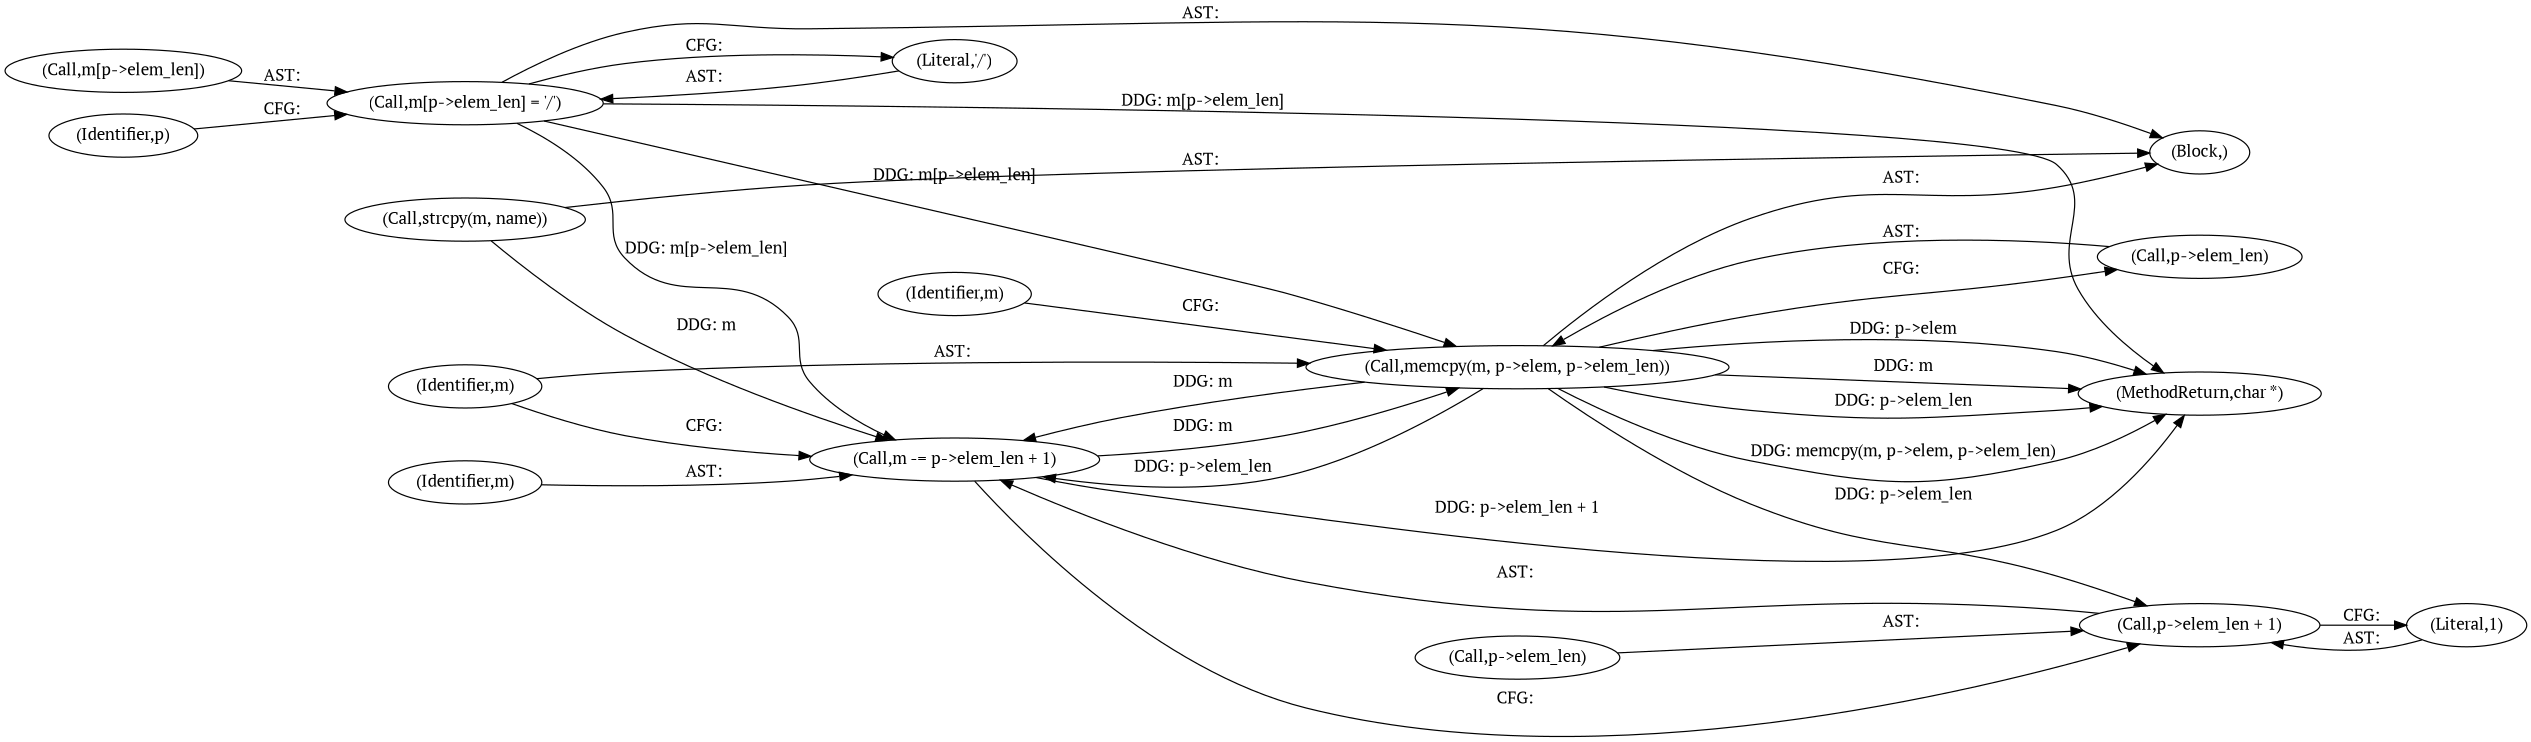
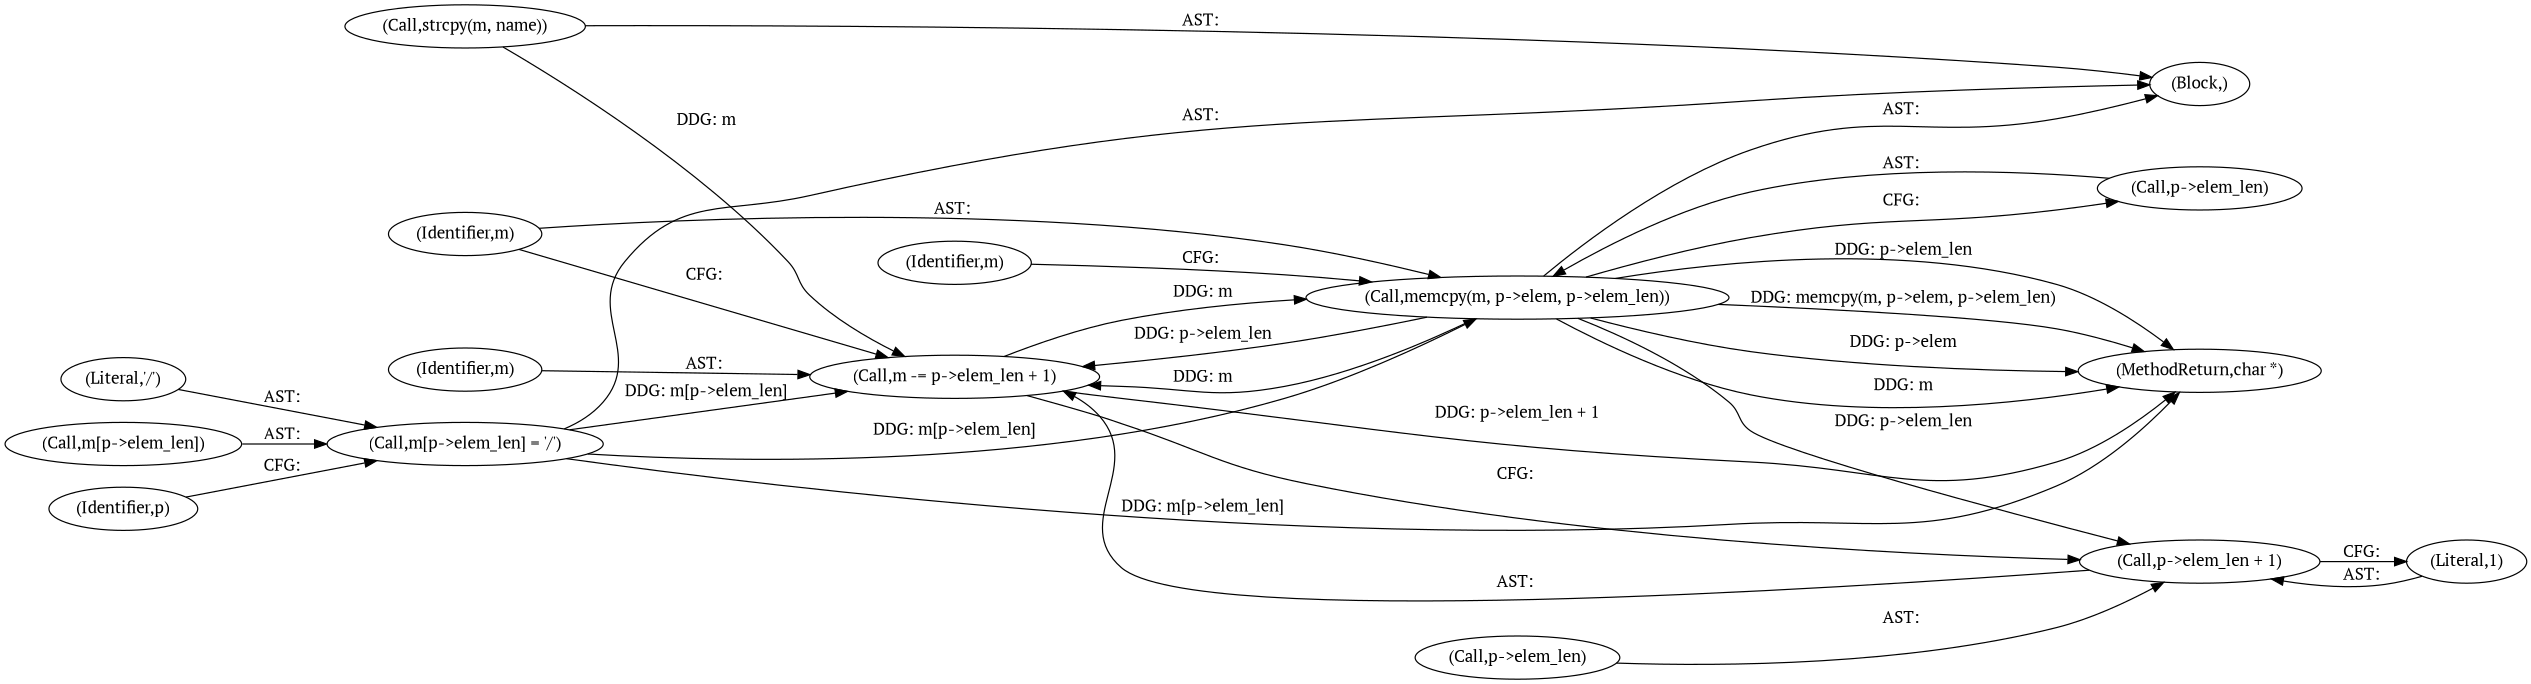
(704, 57) -> none
